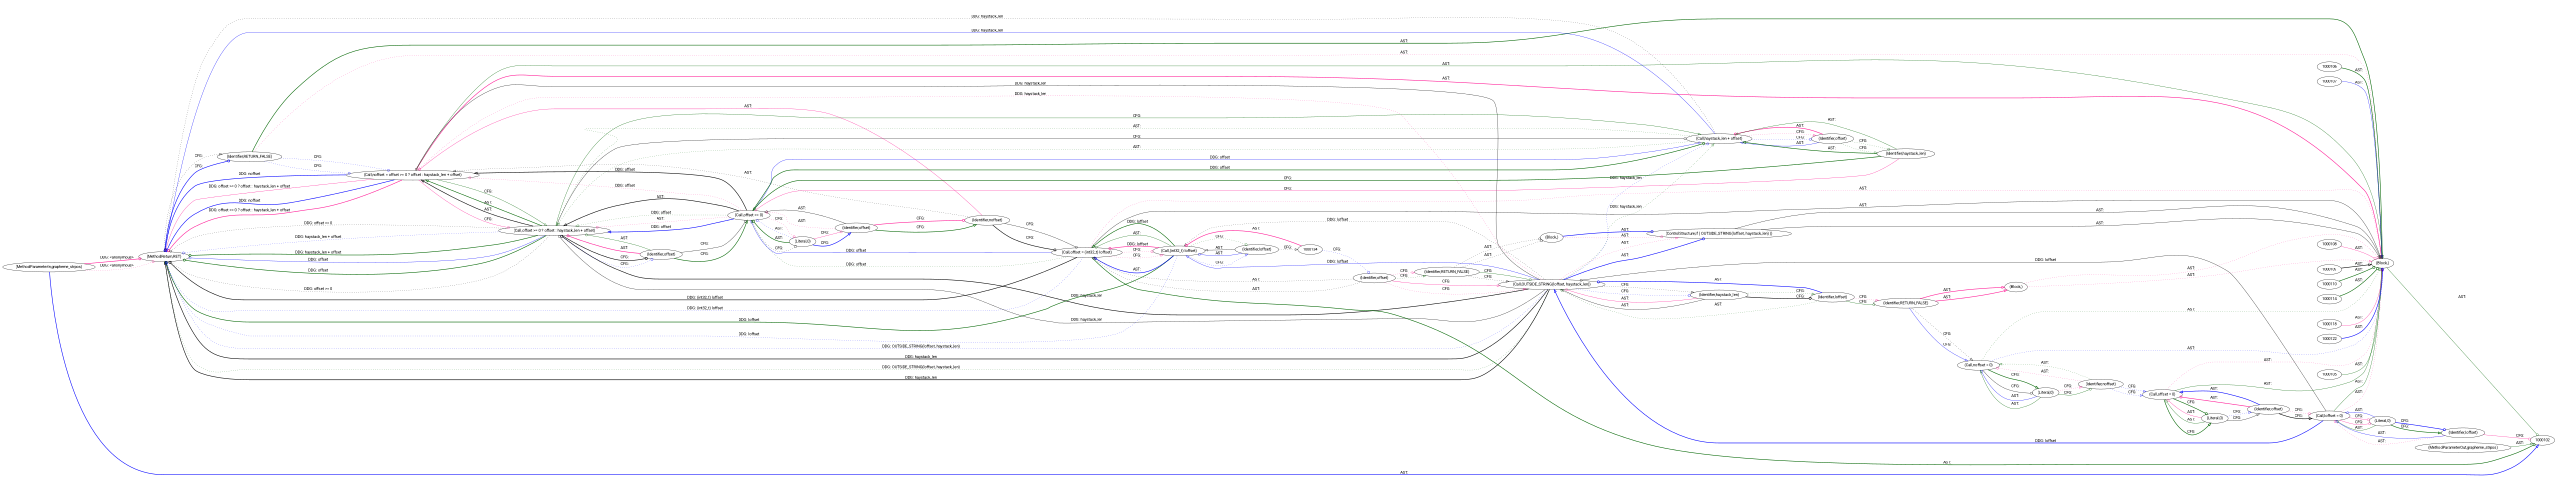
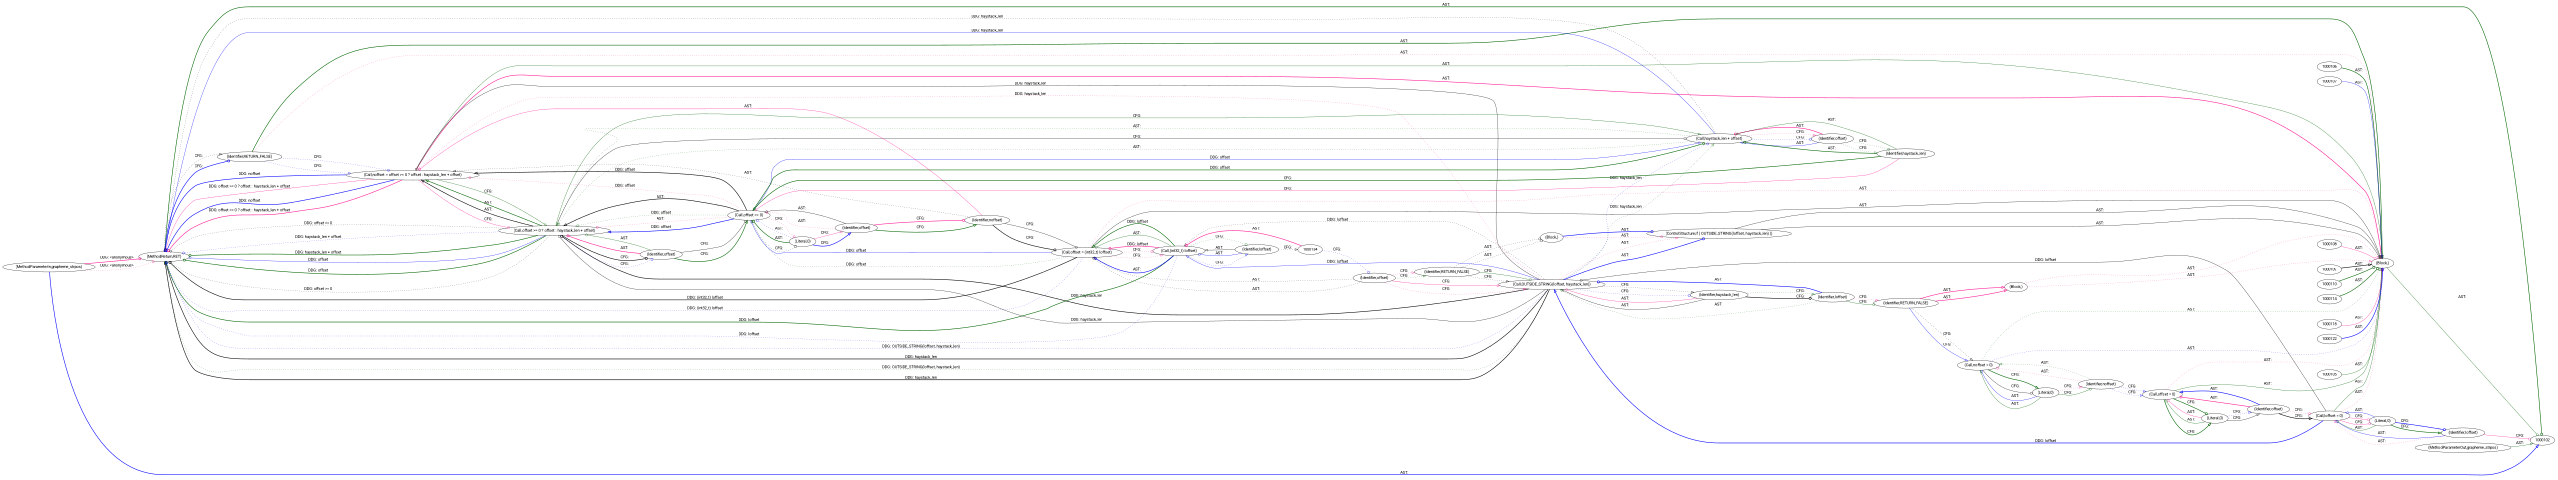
(1791, 461) -> (1437, 7)
